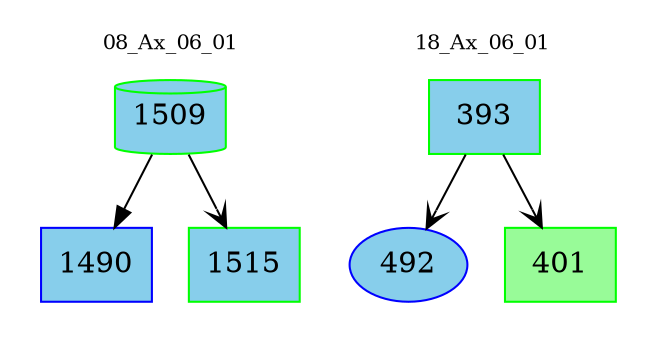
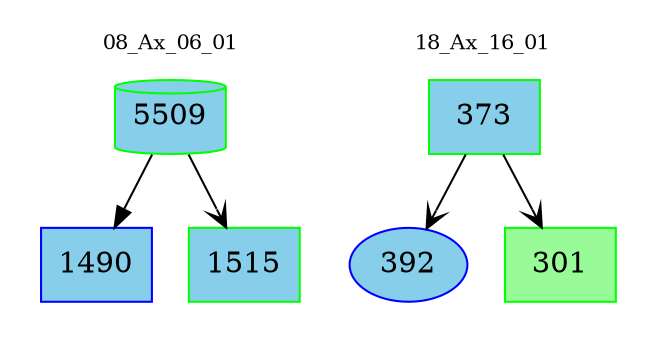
(482, 44) -> (482, 44)
(170, 117) -> (170, 117)
(484, 117) -> (484, 117)
(409, 265) -> (409, 265)
(560, 265) -> (560, 265)
